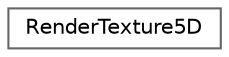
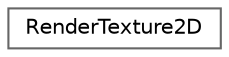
(115, 28) -> (115, 28)
